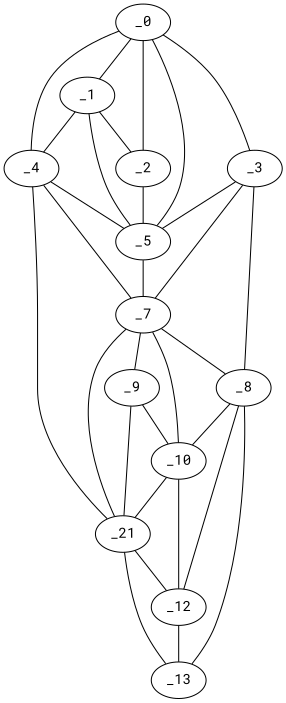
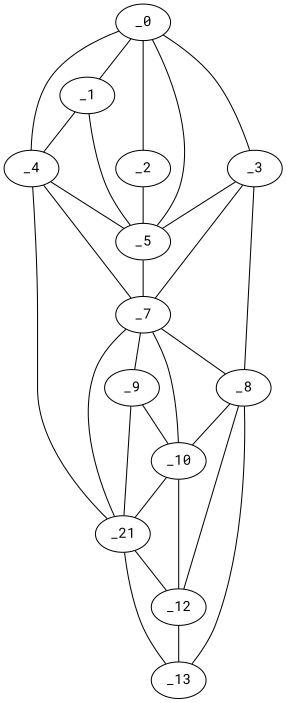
(115, 132) -> none
